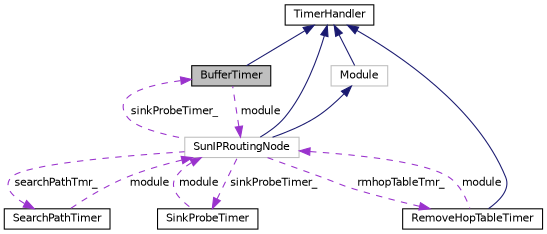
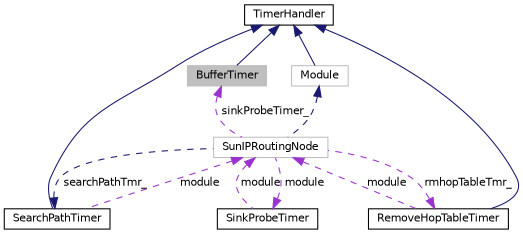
(231, 76) -> (227, 76)
(301, 92) -> (125, 96)
(236, 106) -> none
(311, 120) -> (307, 120)
(80, 161) -> (124, 155)
(272, 183) -> (303, 183)
